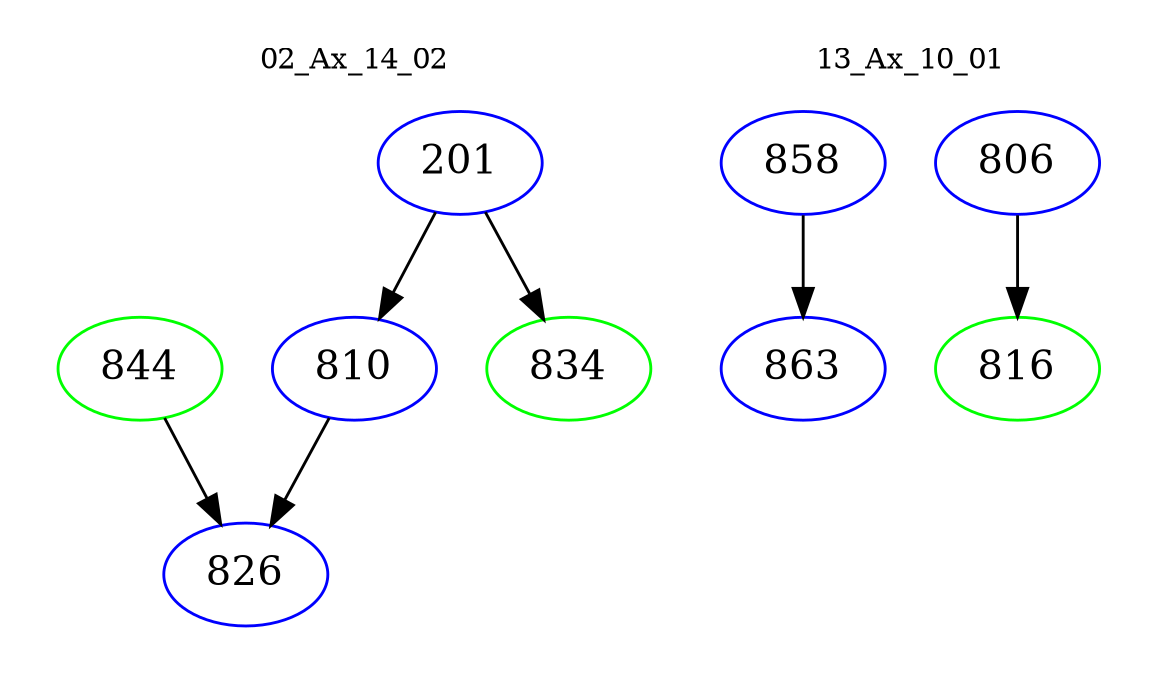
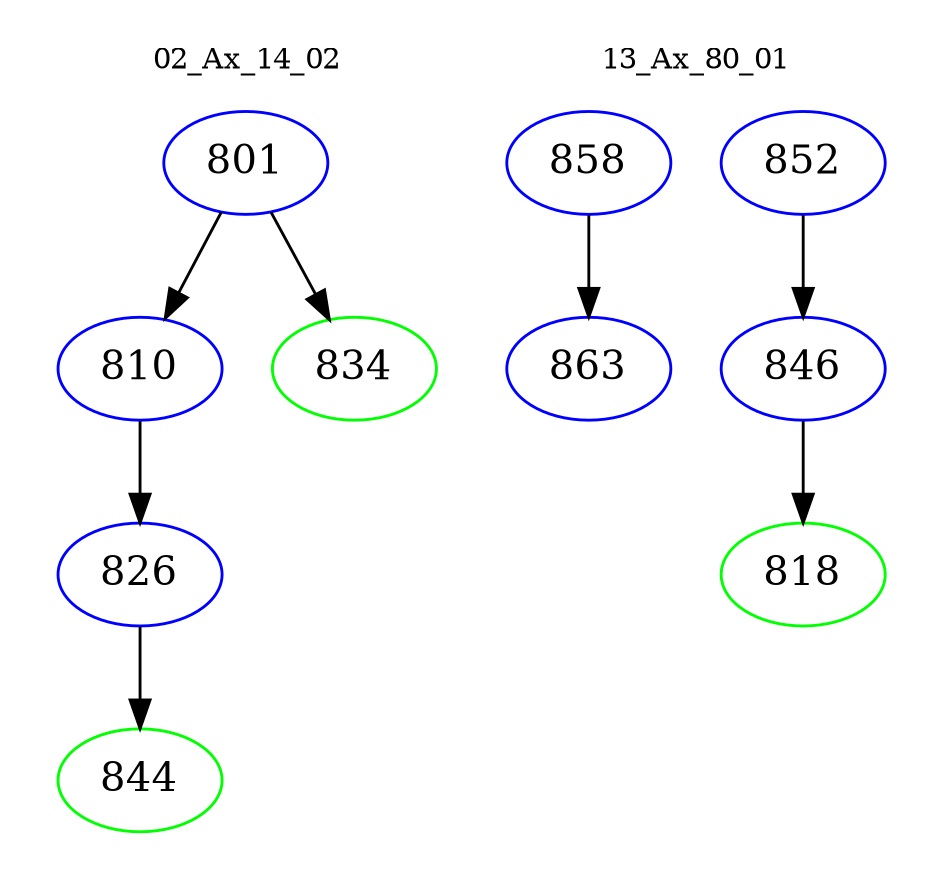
(910, 61) -> (696, 61)
(460, 163) -> (246, 163)
none -> (803, 163)
(1018, 163) -> (803, 369)
(1018, 369) -> (803, 575)
(186, 458) -> (140, 663)
